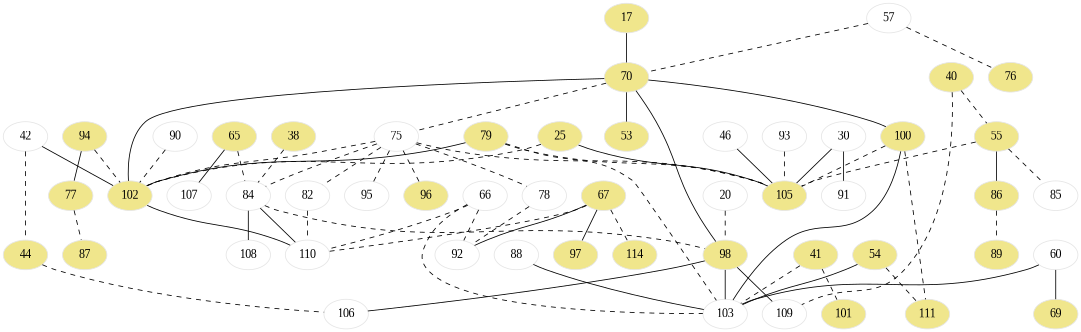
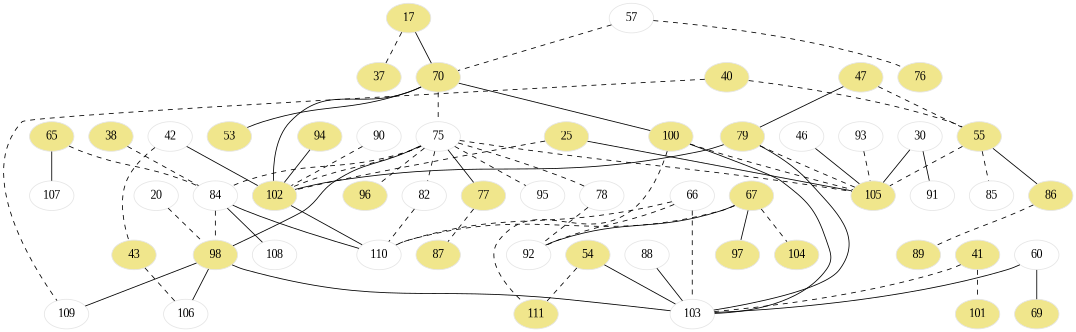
none -> (379, 77)
none -> (861, 77)
(673, 158) -> (324, 191)
(79, 161) -> (460, 164)
(107, 166) -> (299, 164)
(637, 185) -> (847, 256)
(25, 255) -> (134, 255)
(635, 255) -> (797, 255)
